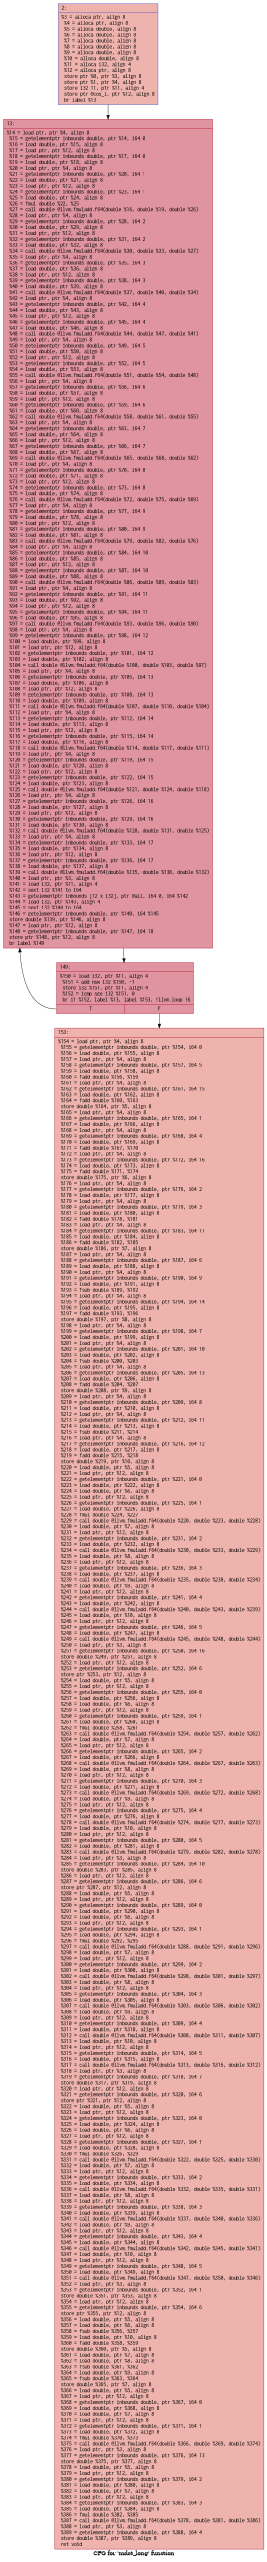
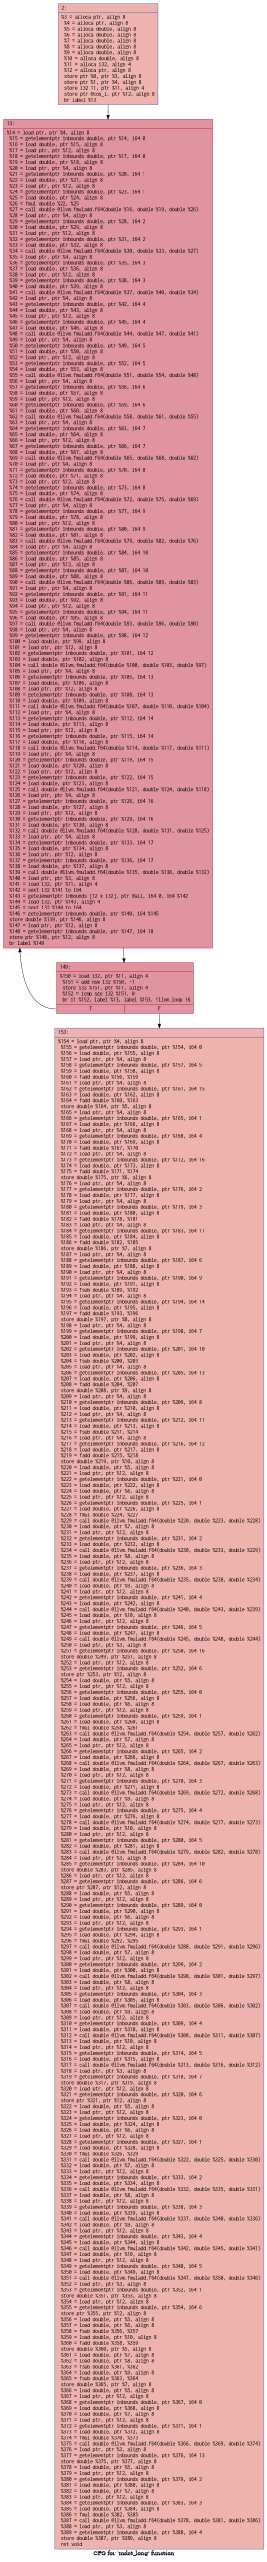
(159, 1789) -> (159, 1789)
